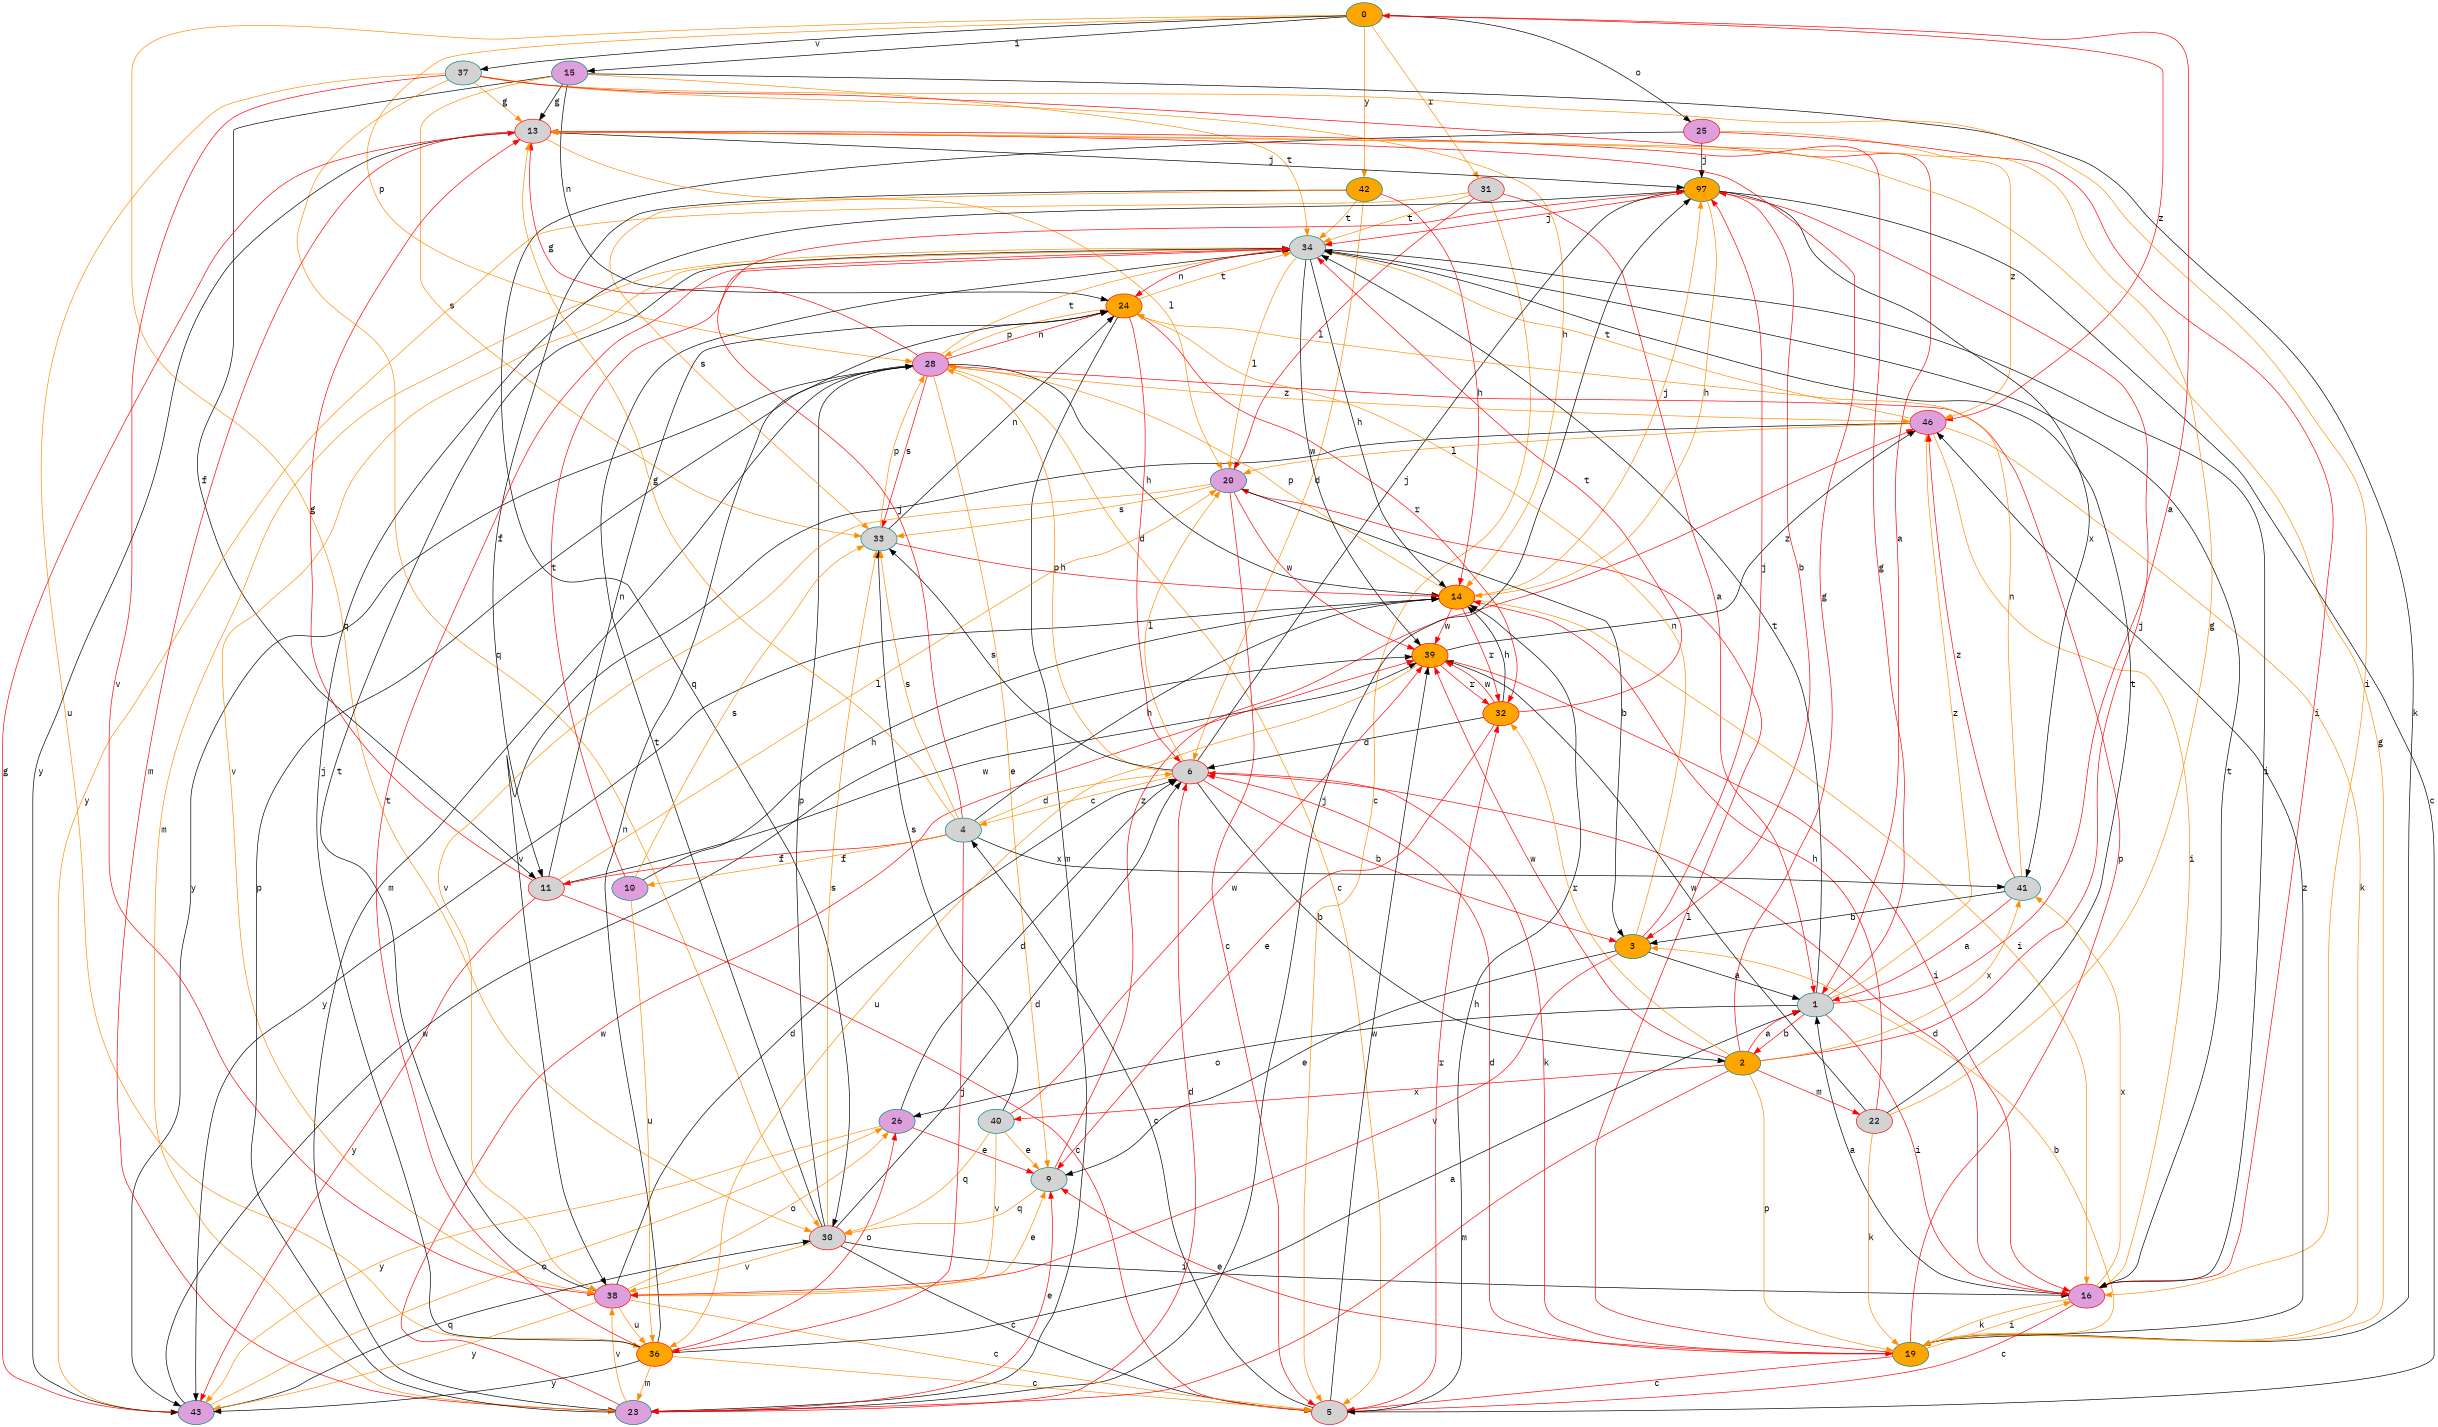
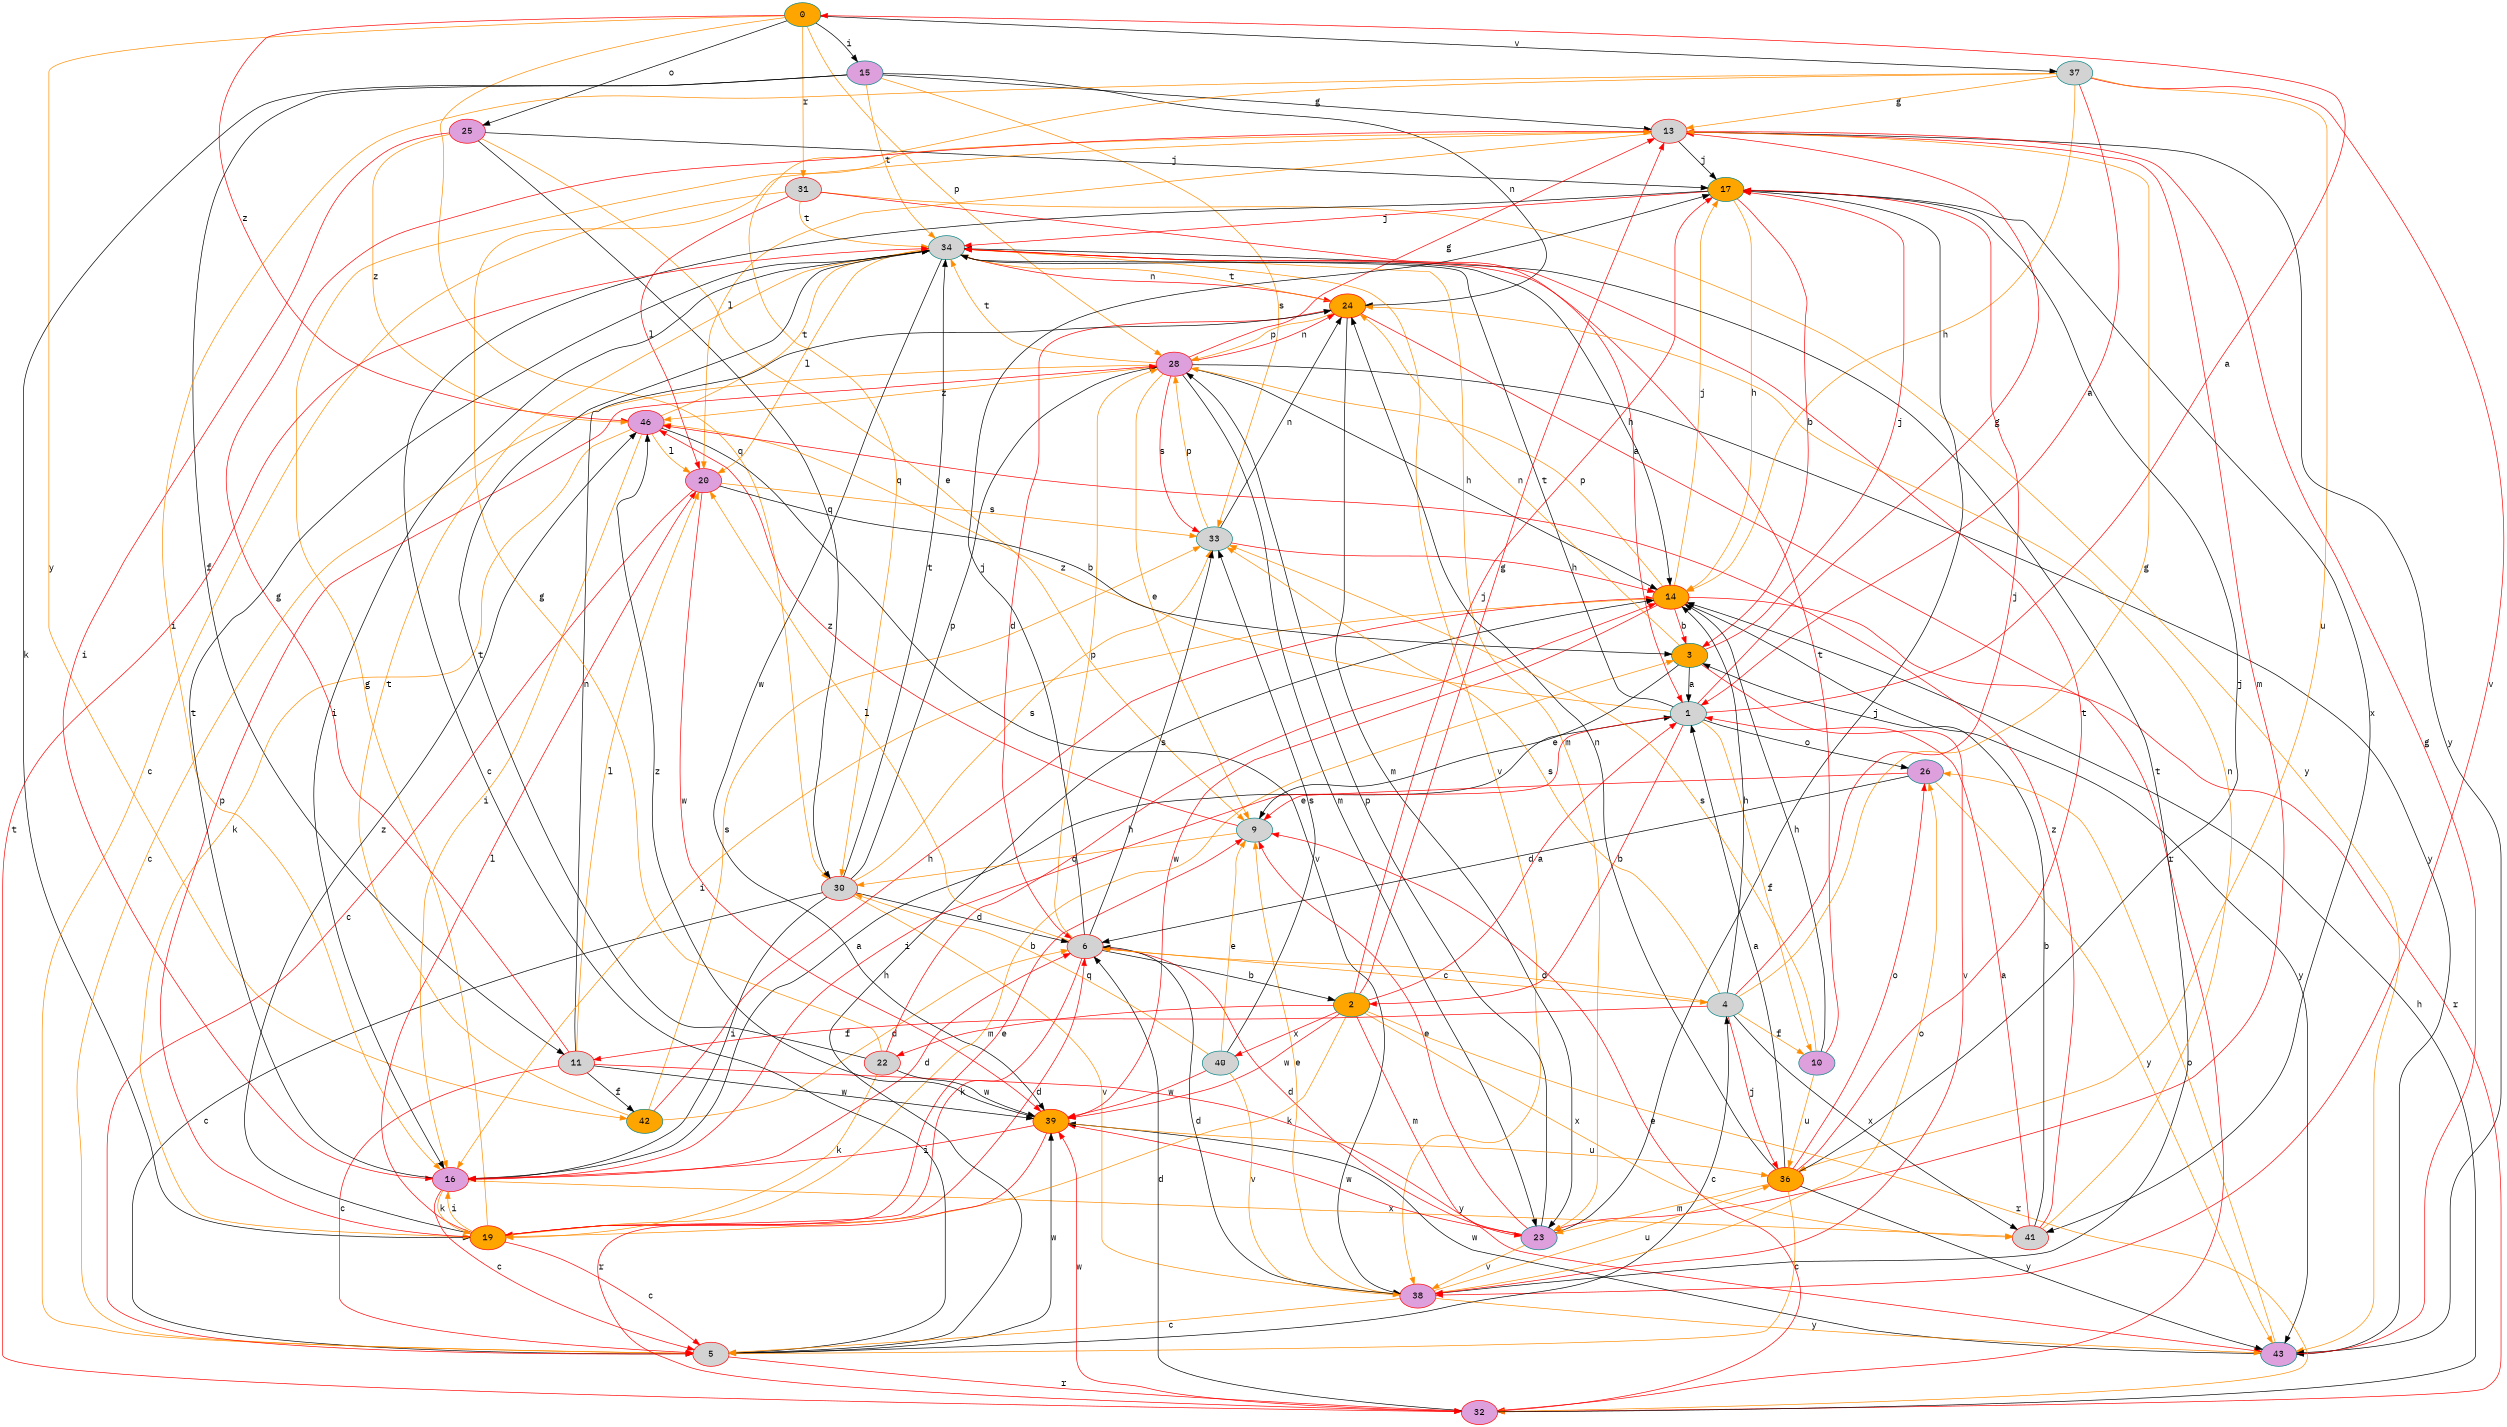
(1702, 189) -> (1726, 189)
(642, 213) -> (608, 1090)
none -> (886, 446)
(1228, 481) -> (704, 481)
(613, 696) -> none
(1501, 714) -> (1479, 1413)
(1391, 870) -> (1679, 623)
none -> (1762, 879)
(2022, 888) -> (2030, 1238)
(1767, 1209) -> (1290, 1121)
(502, 1305) -> none
(1911, 1354) -> (488, 1238)
